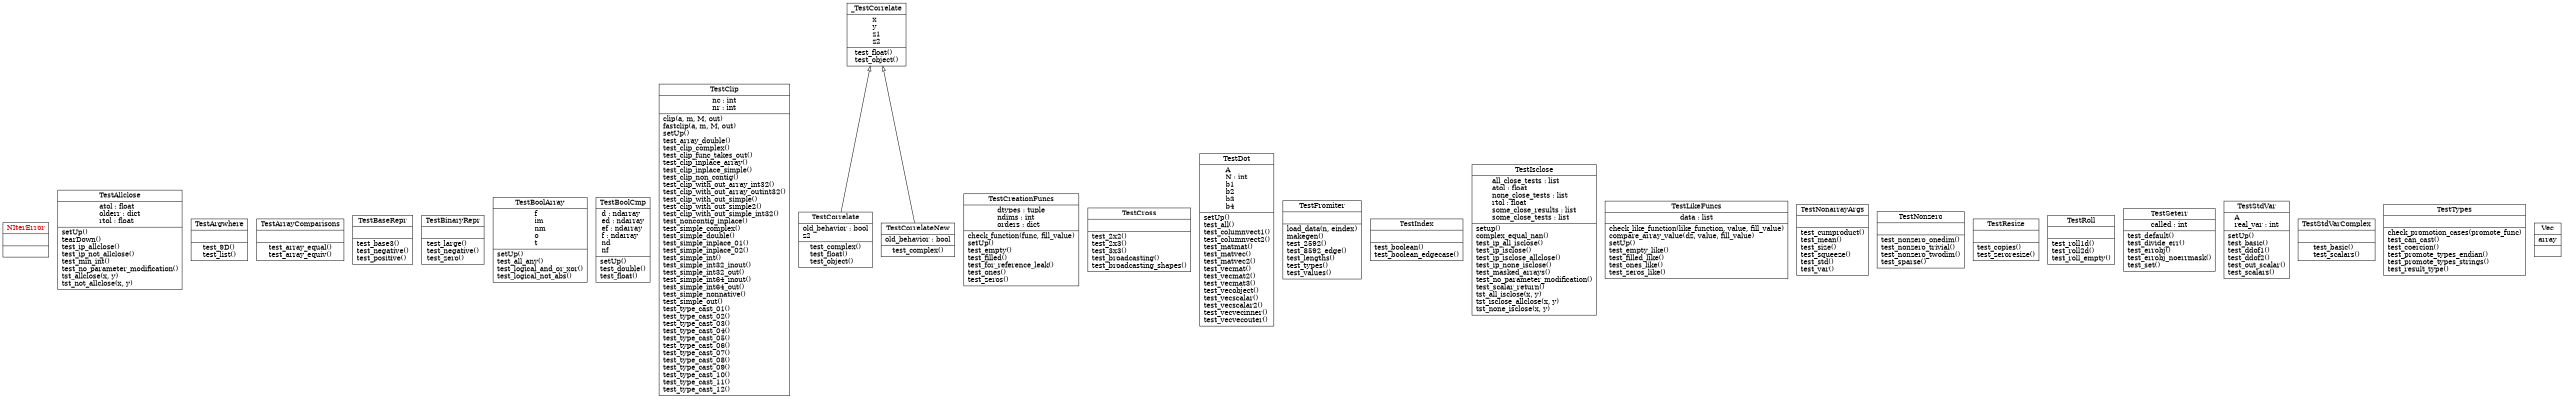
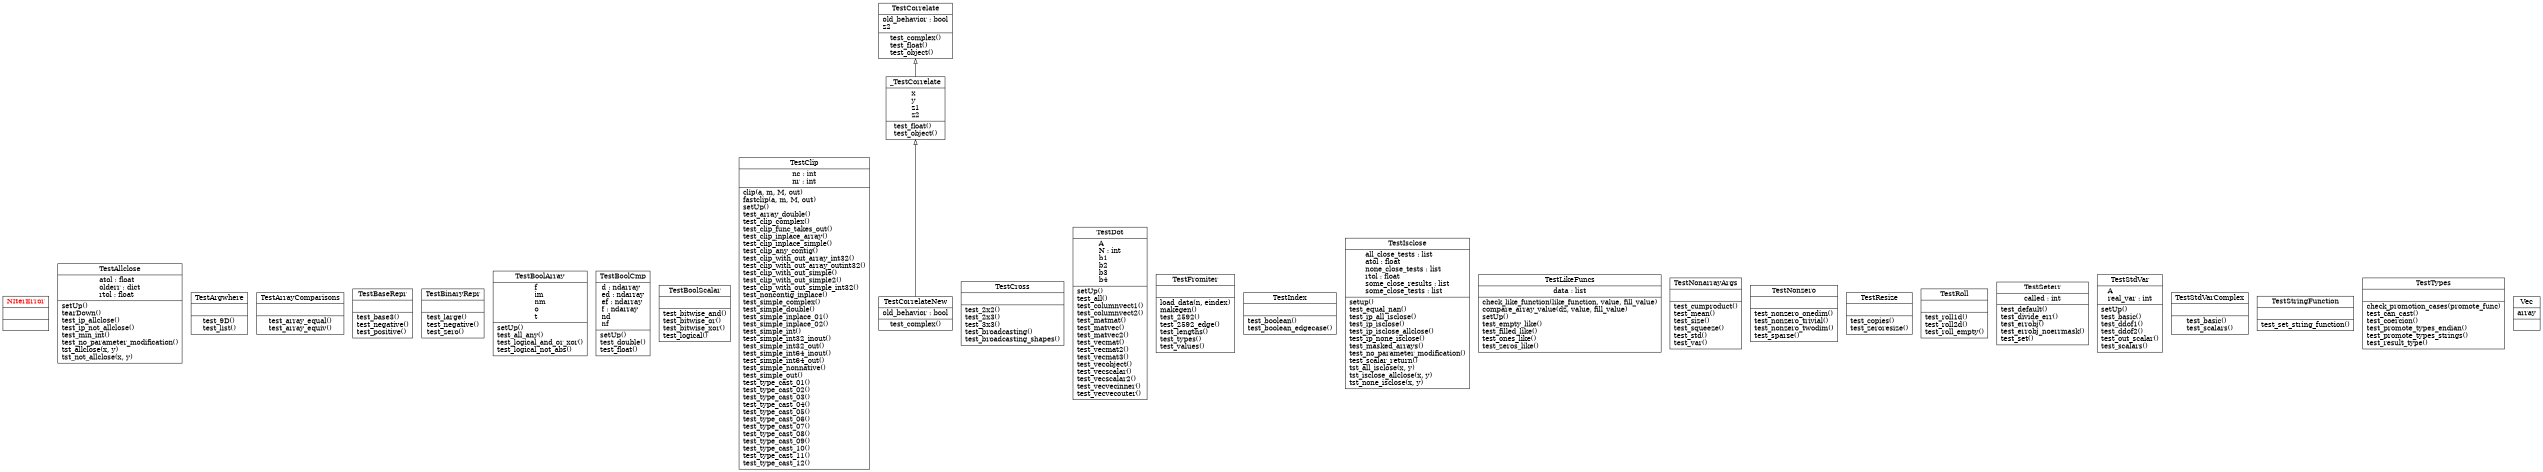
(855, 141) -> (916, 70)
(701, 178) -> (780, 251)
(1512, 236) -> (1378, 310)
(1021, 240) -> none
(1317, 251) -> (1190, 325)
none -> (695, 313)
none -> (2305, 313)
